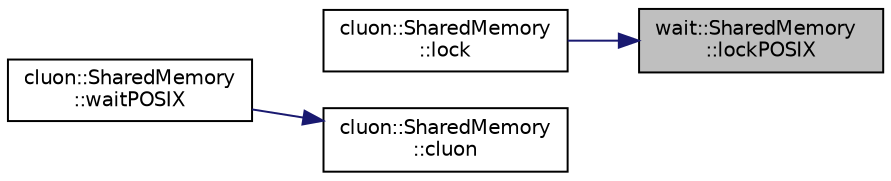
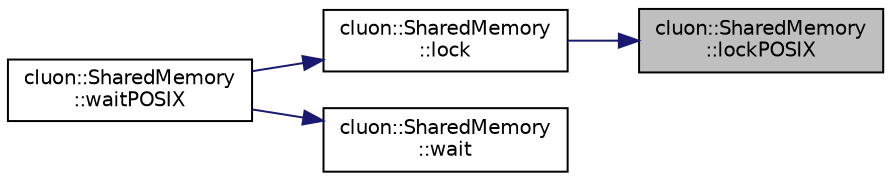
(761, 41) -> (761, 41)
none -> (278, 67)
(446, 140) -> (446, 140)
